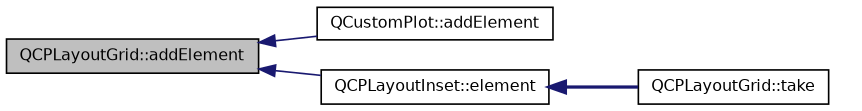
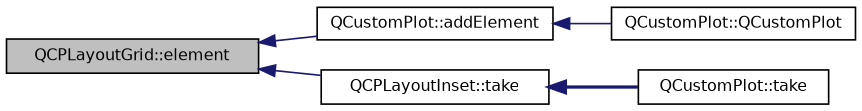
none -> (734, 24)
(133, 56) -> (133, 56)
(435, 87) -> (435, 87)
(734, 87) -> (734, 87)
